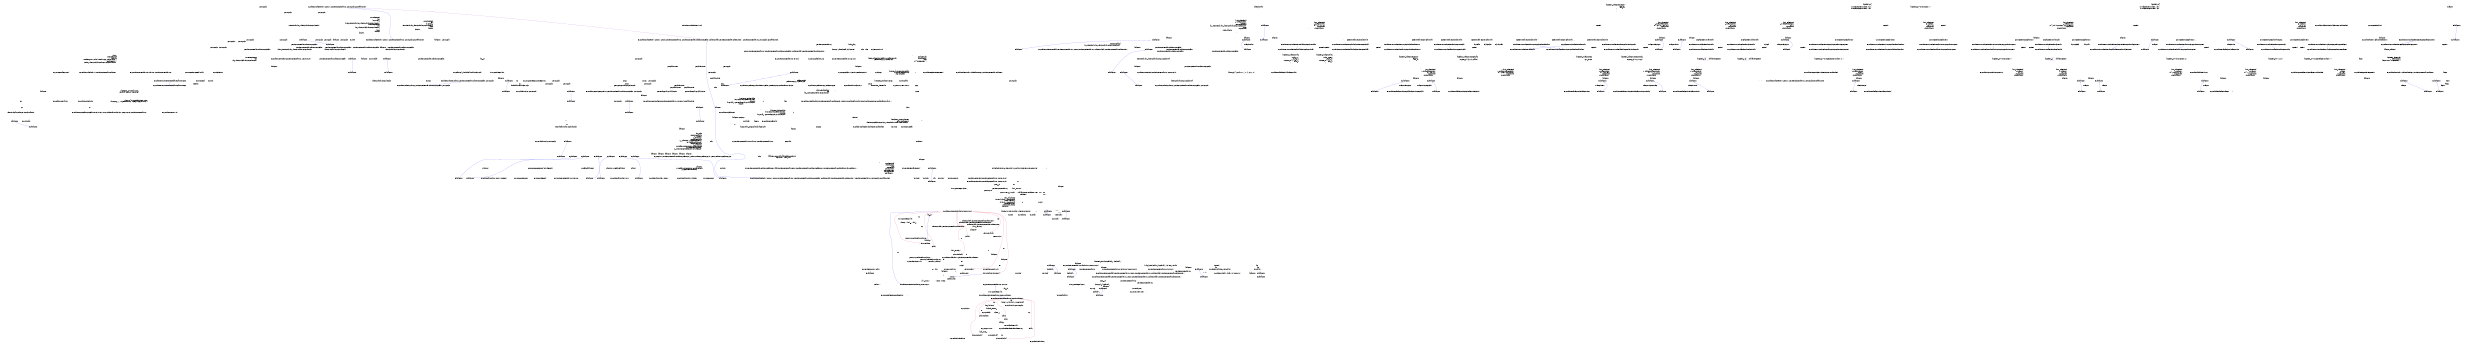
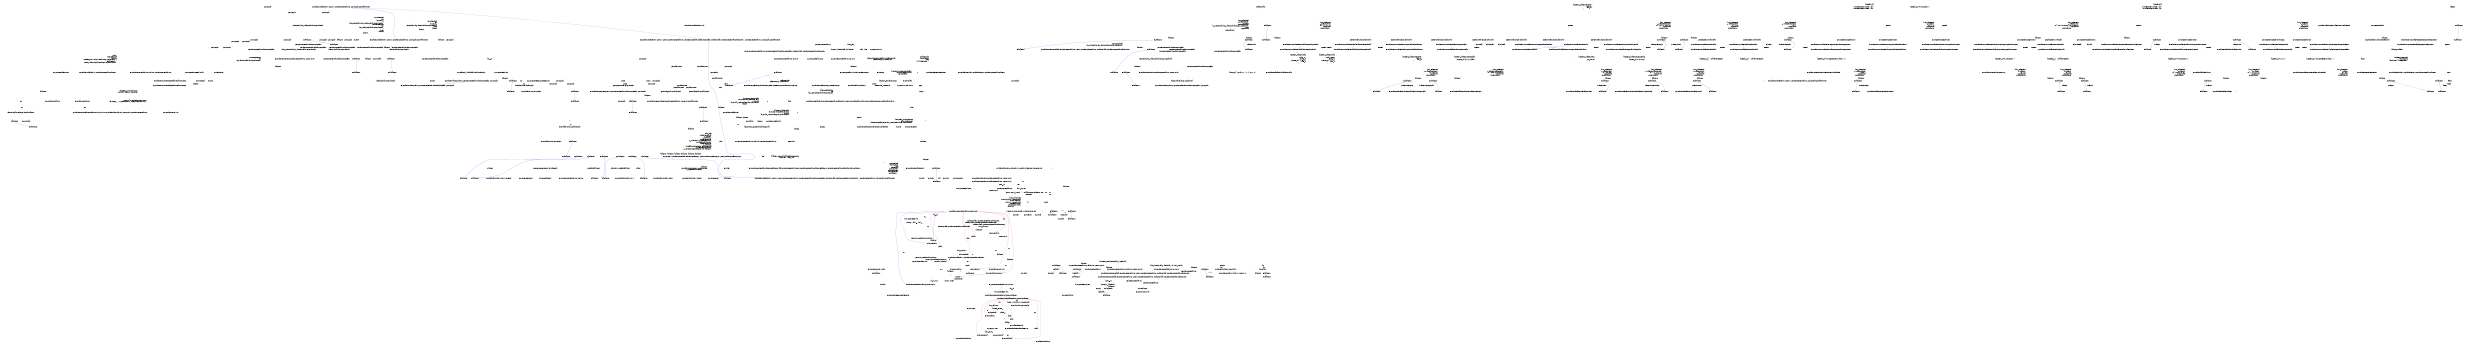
(961, 238) -> (968, 238)
(936, 269) -> (942, 269)
